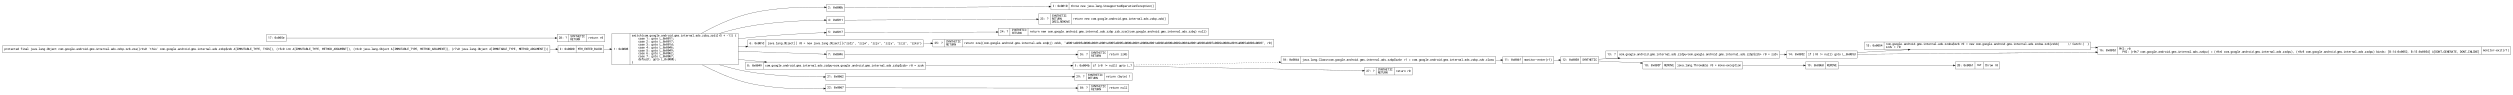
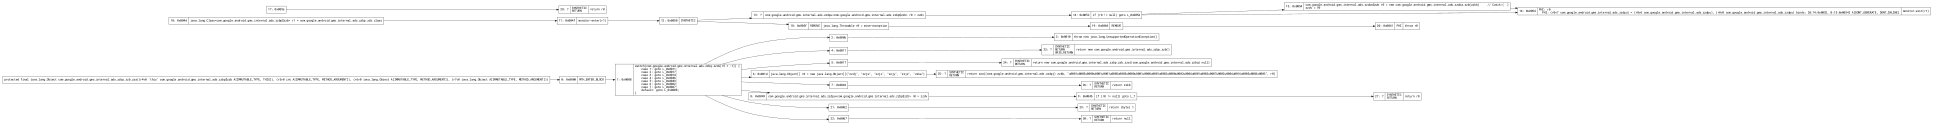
(1061, 22) -> (1064, 53)
(1206, 64) -> none
